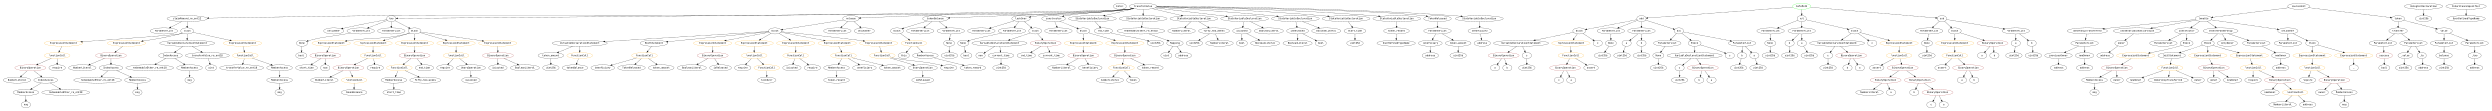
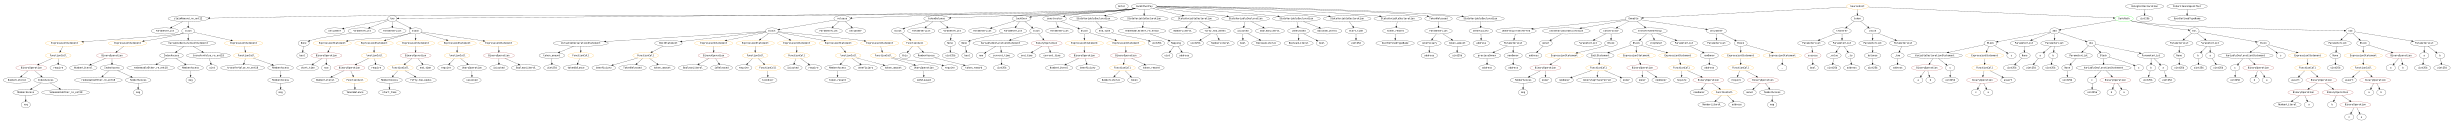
(1143, 6) -> (1144, 6)
(2299, 6) -> (1857, 6)
none -> (1991, 12)
